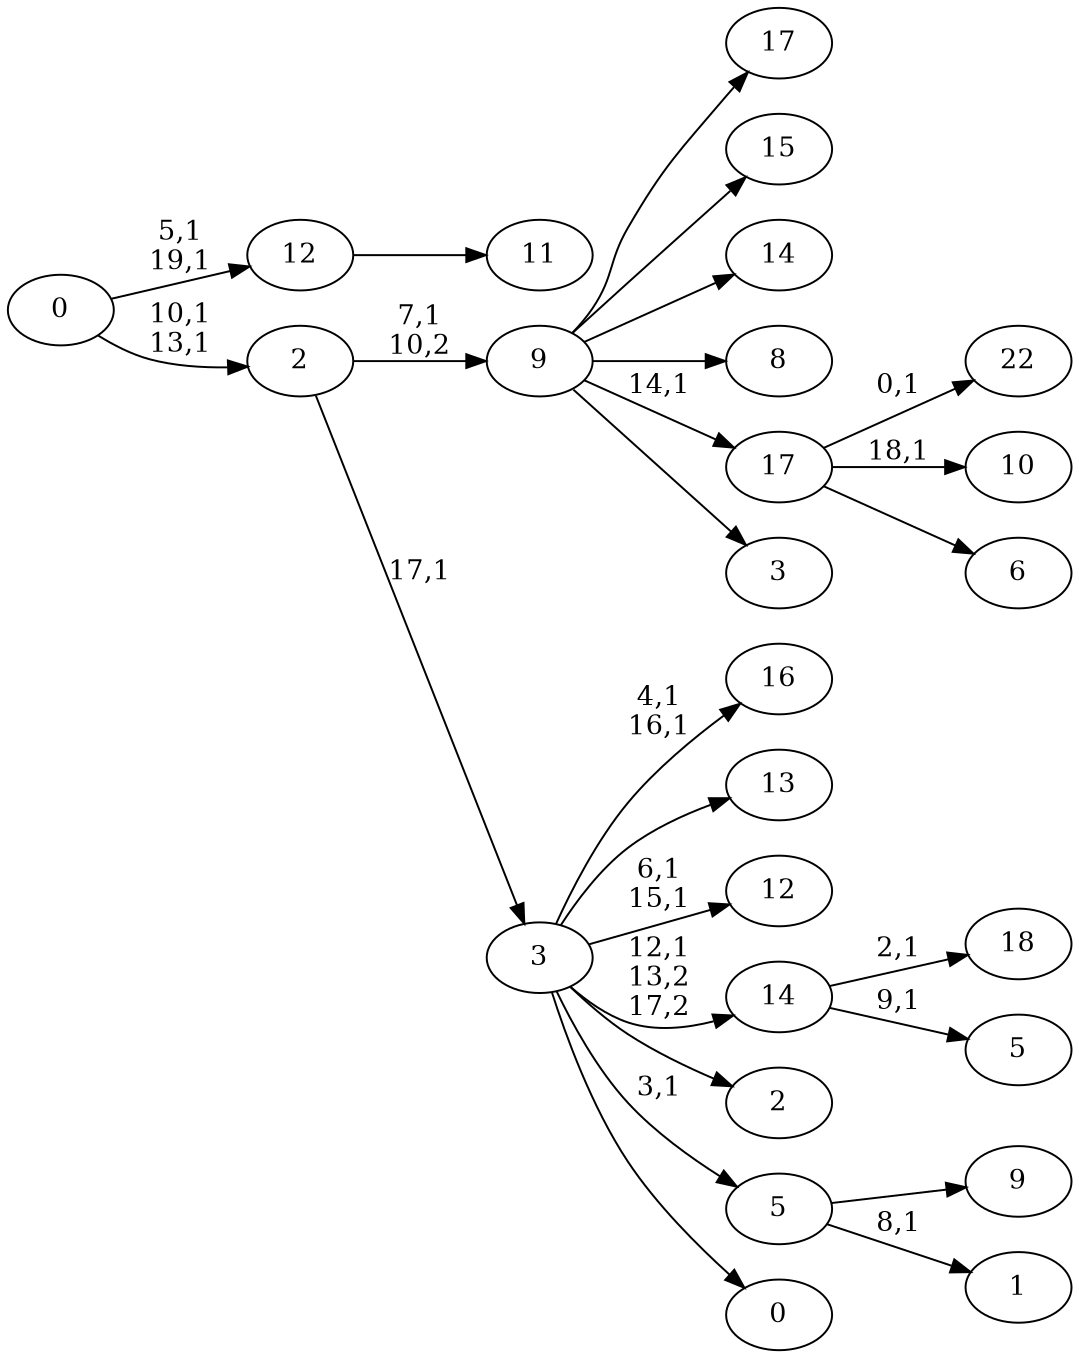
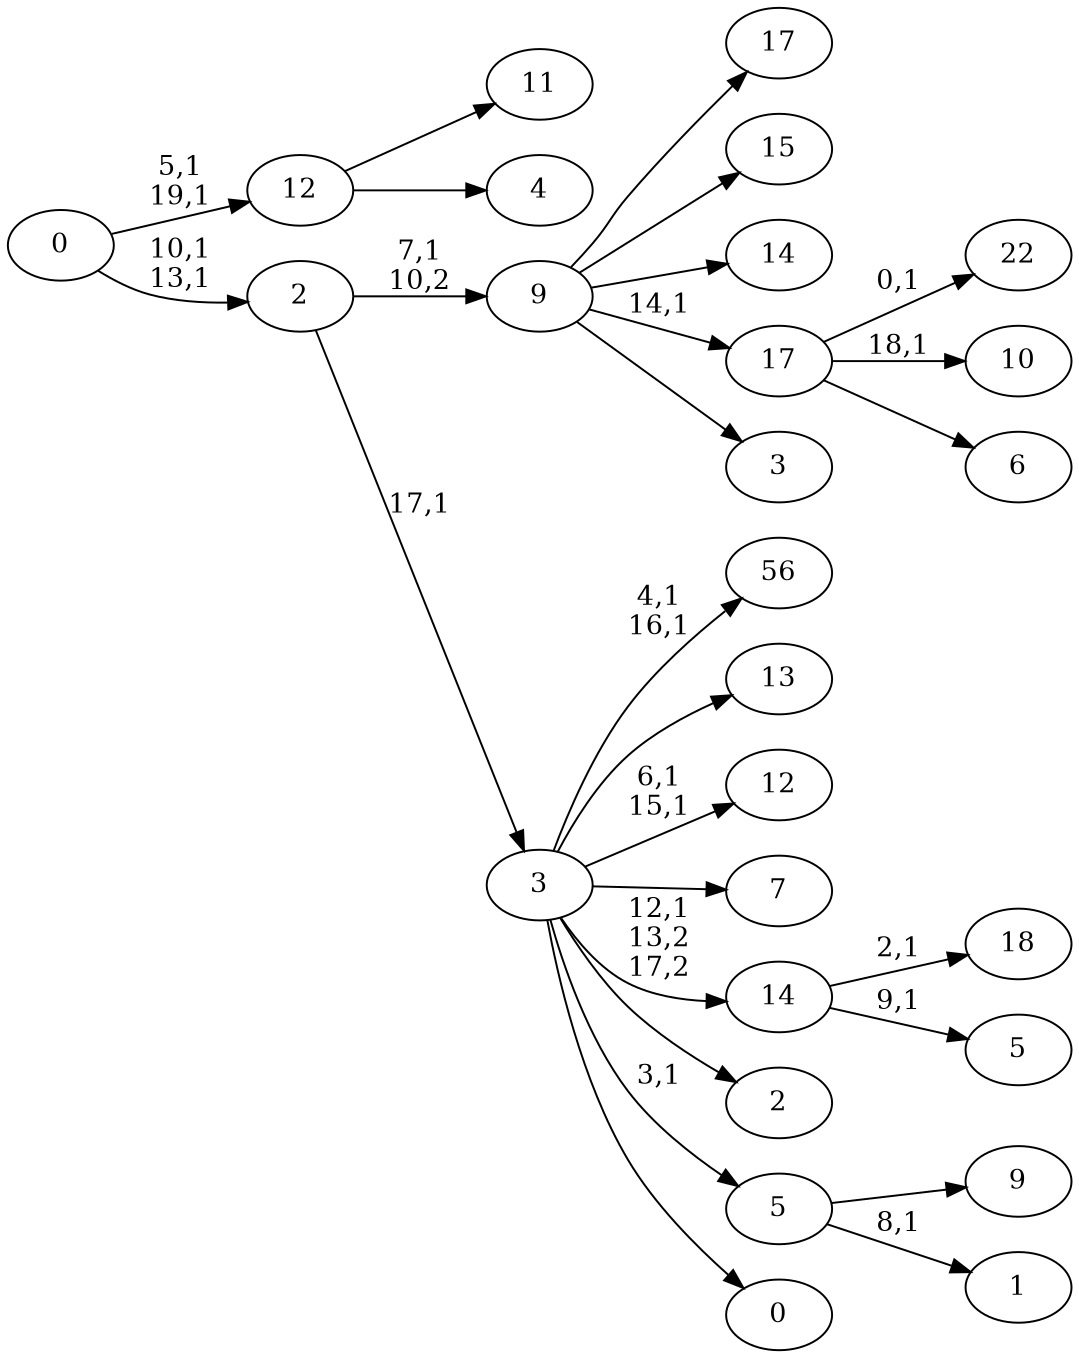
none -> (540, 190)
(779, 361) -> none
(779, 679) -> (779, 573)
none -> (779, 891)
